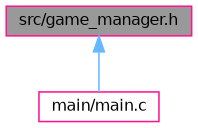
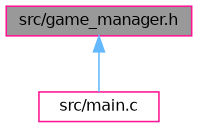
(99, 107) -> (99, 107)
